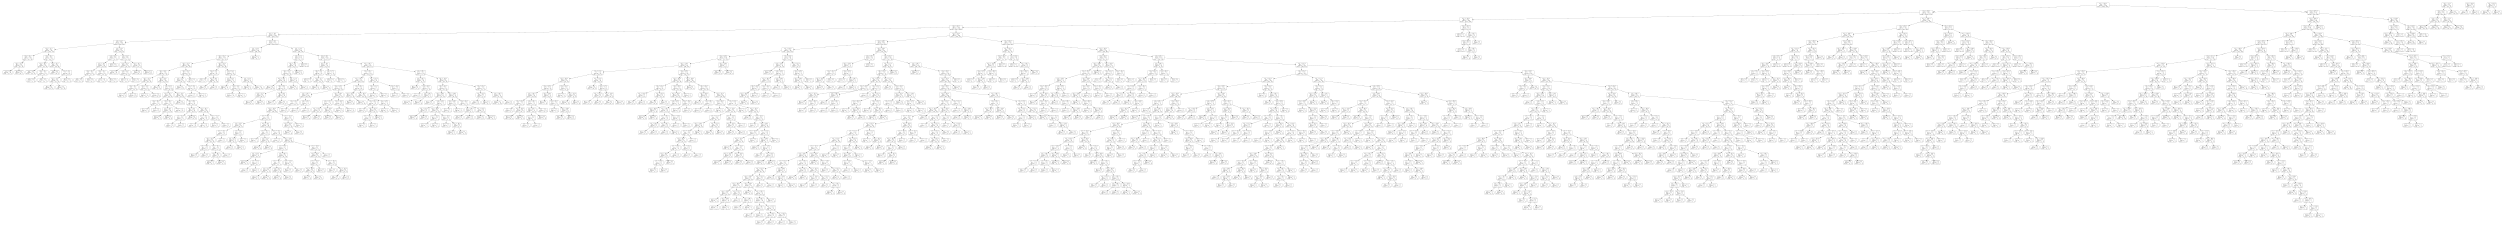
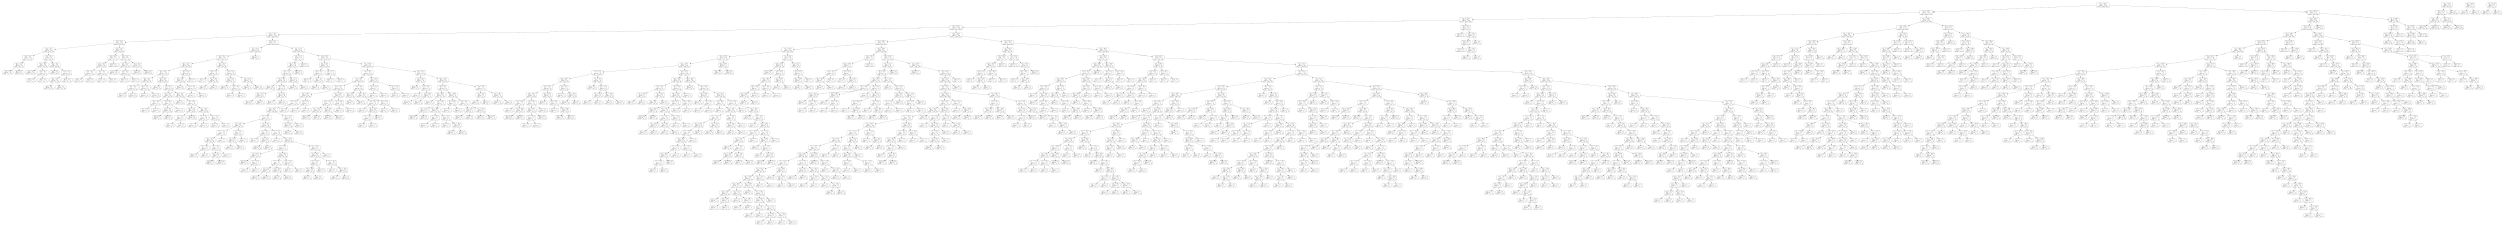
(2188, 118) -> none
